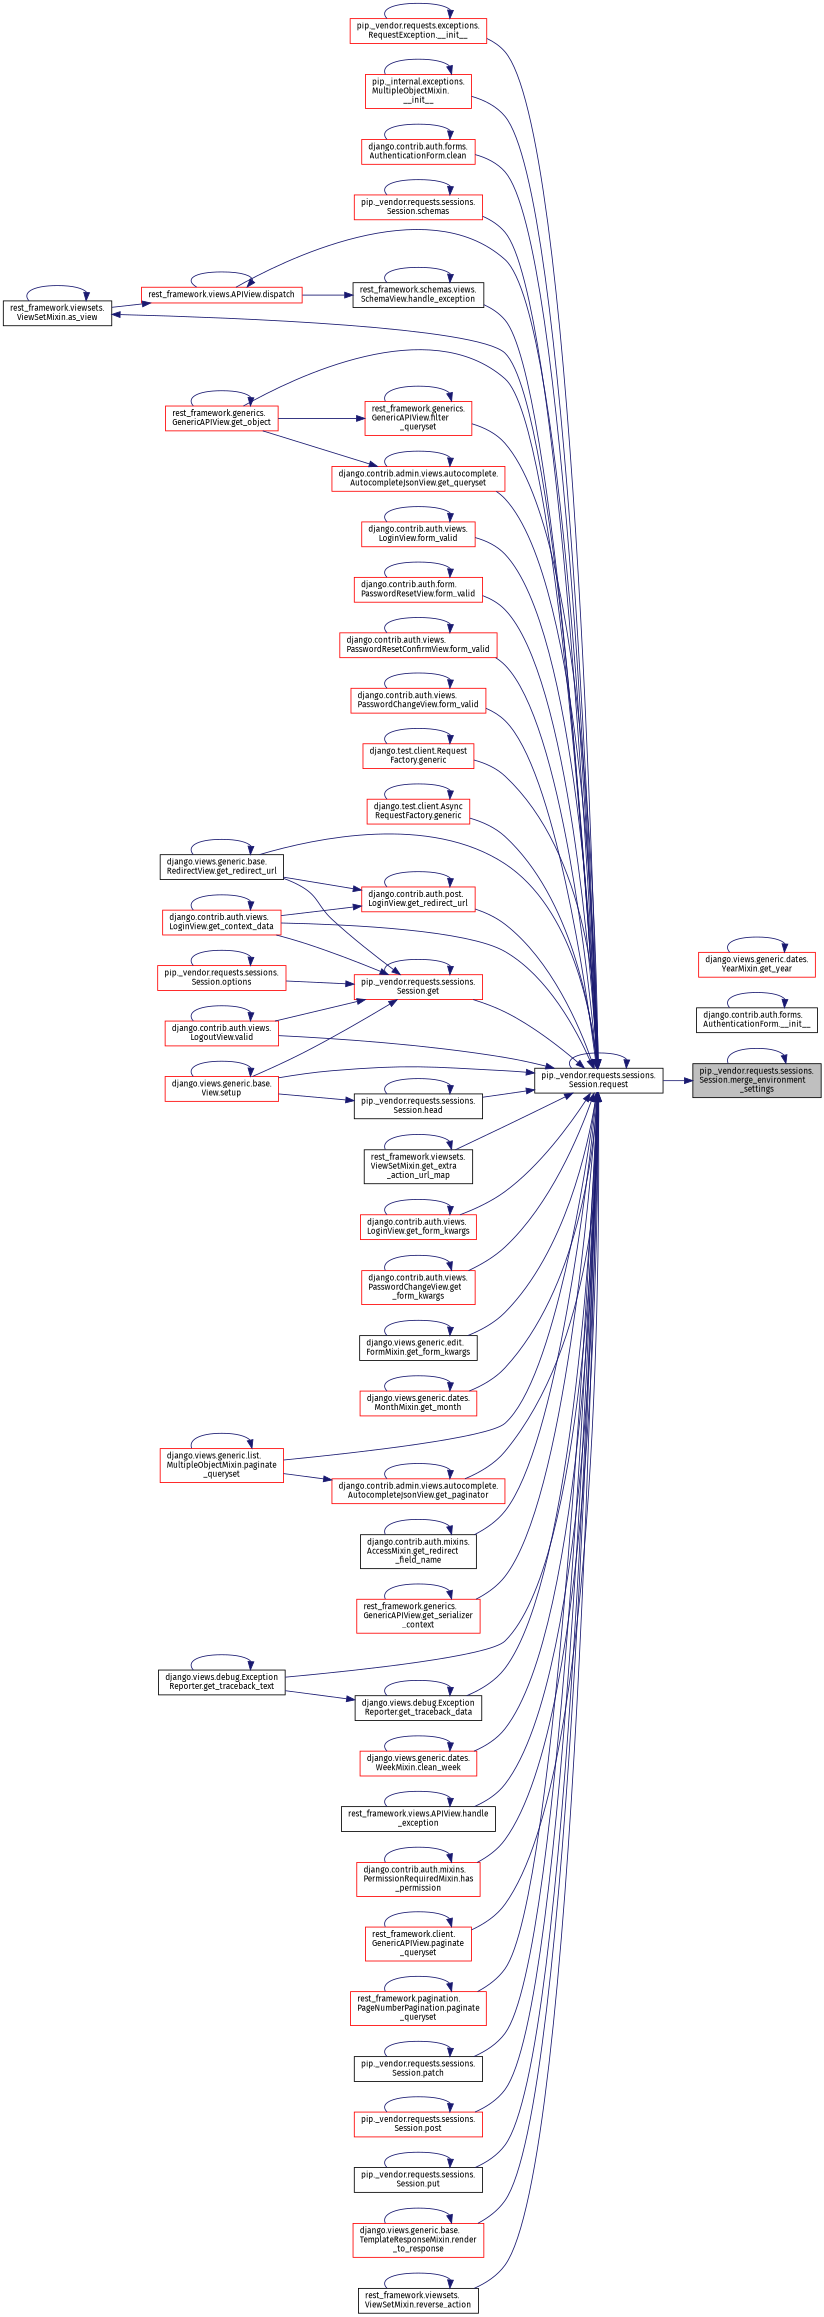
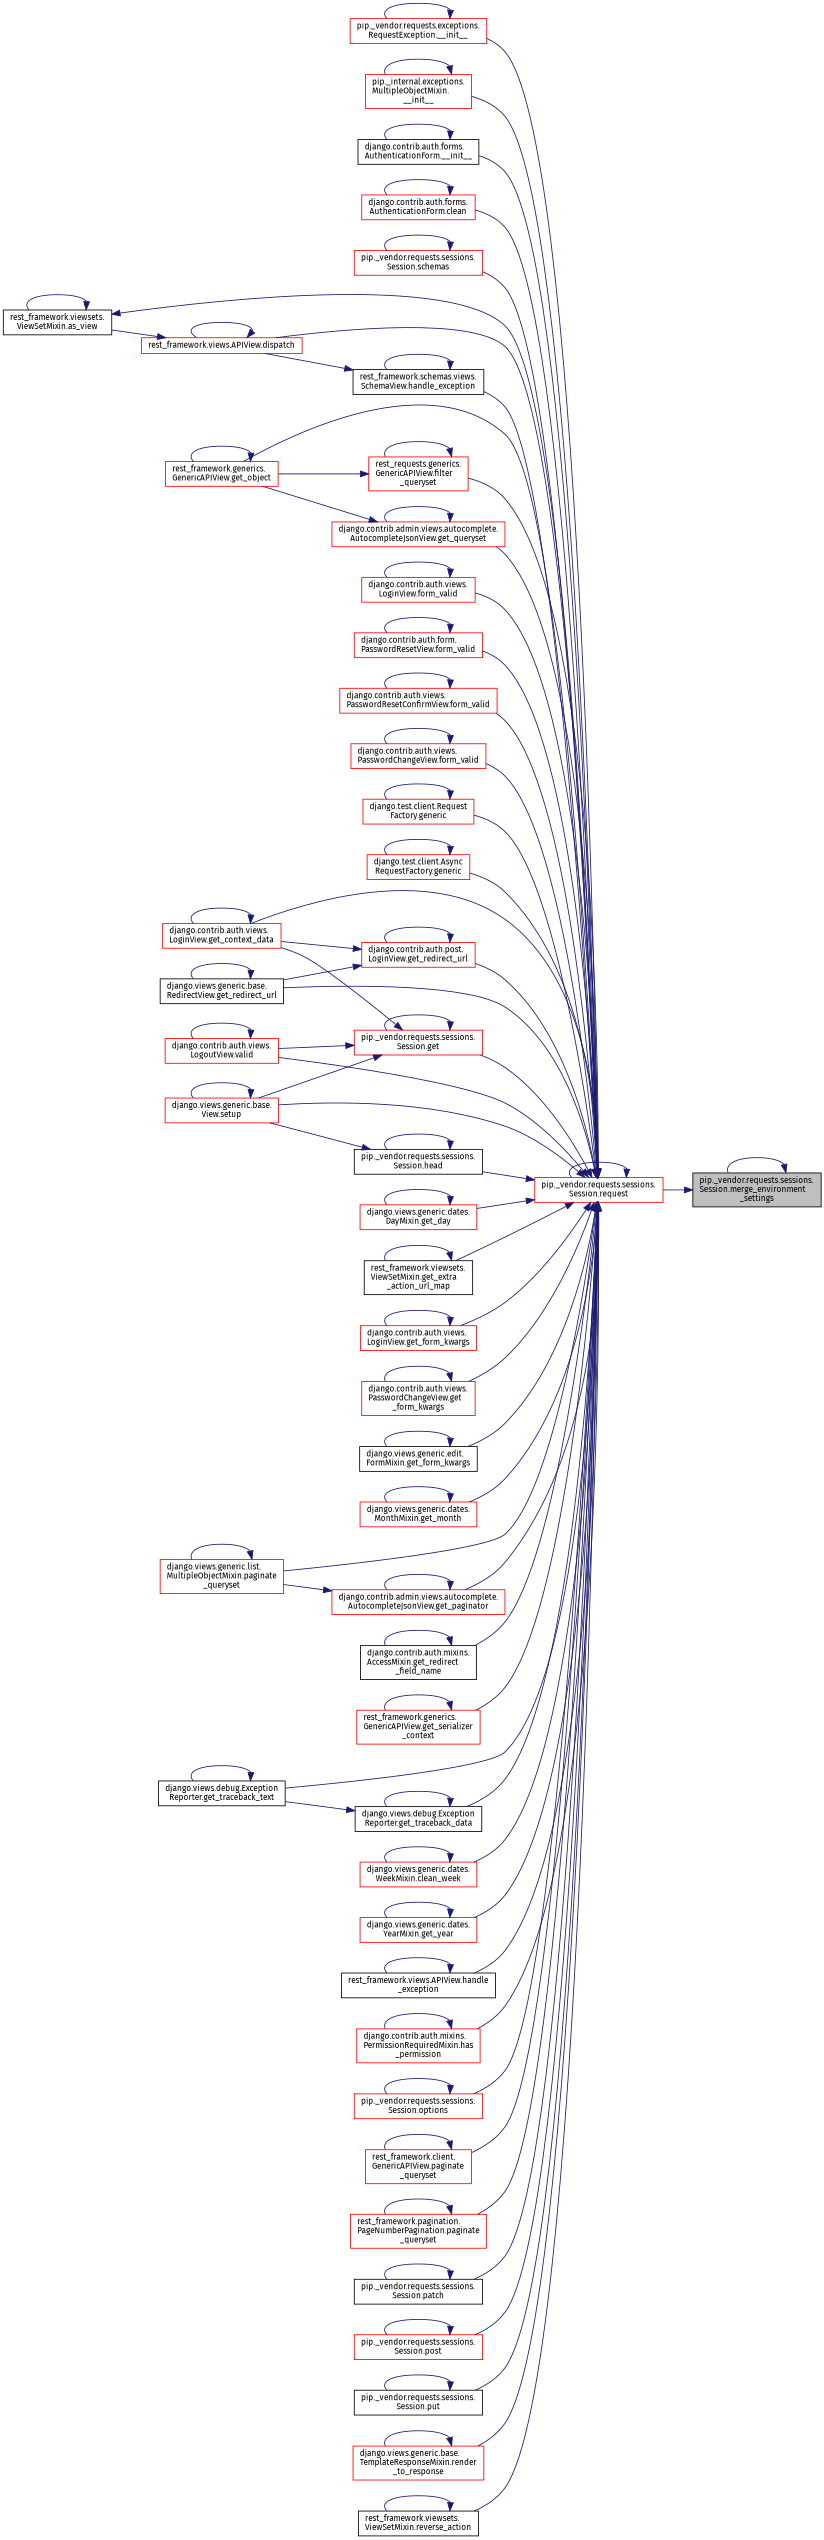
(418, 418) -> (418, 474)
none -> (576, 651)
(332, 919) -> none
(316, 982) -> (548, 1866)
(599, 1081) -> (599, 1190)
none -> (418, 1217)
none -> (555, 1759)
